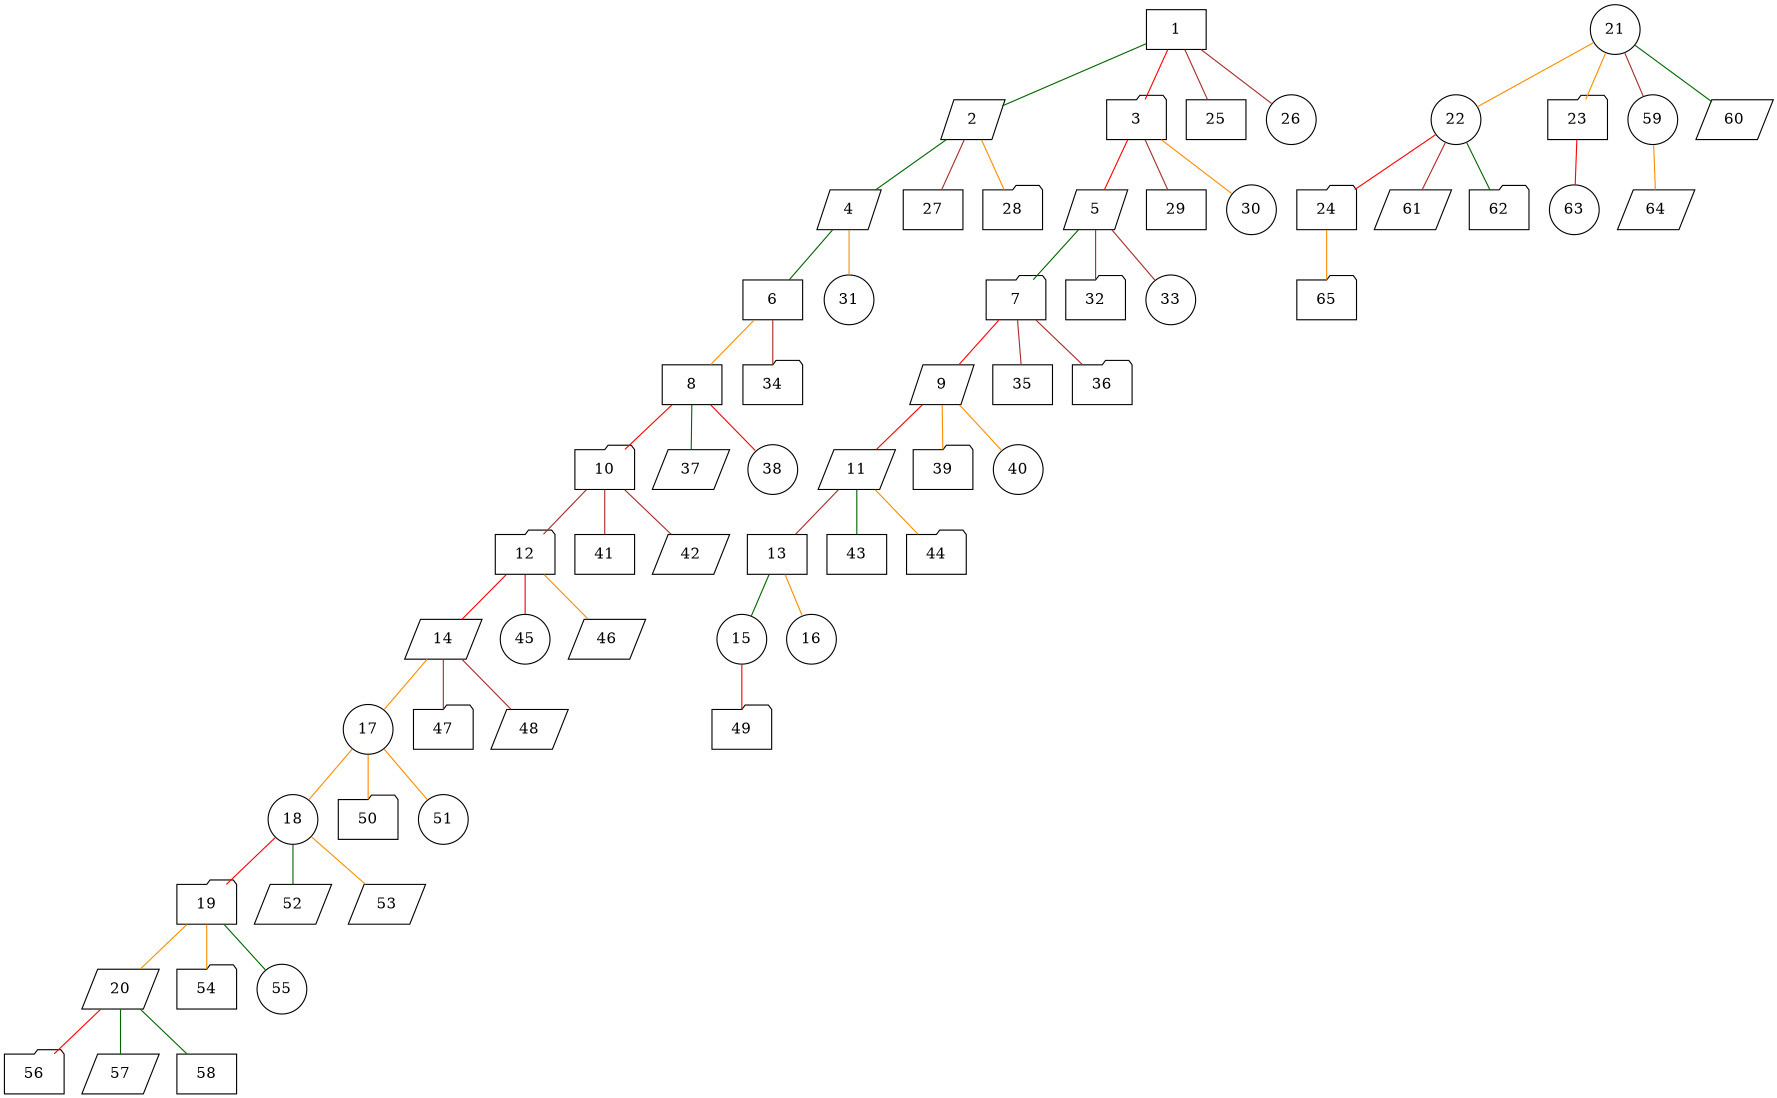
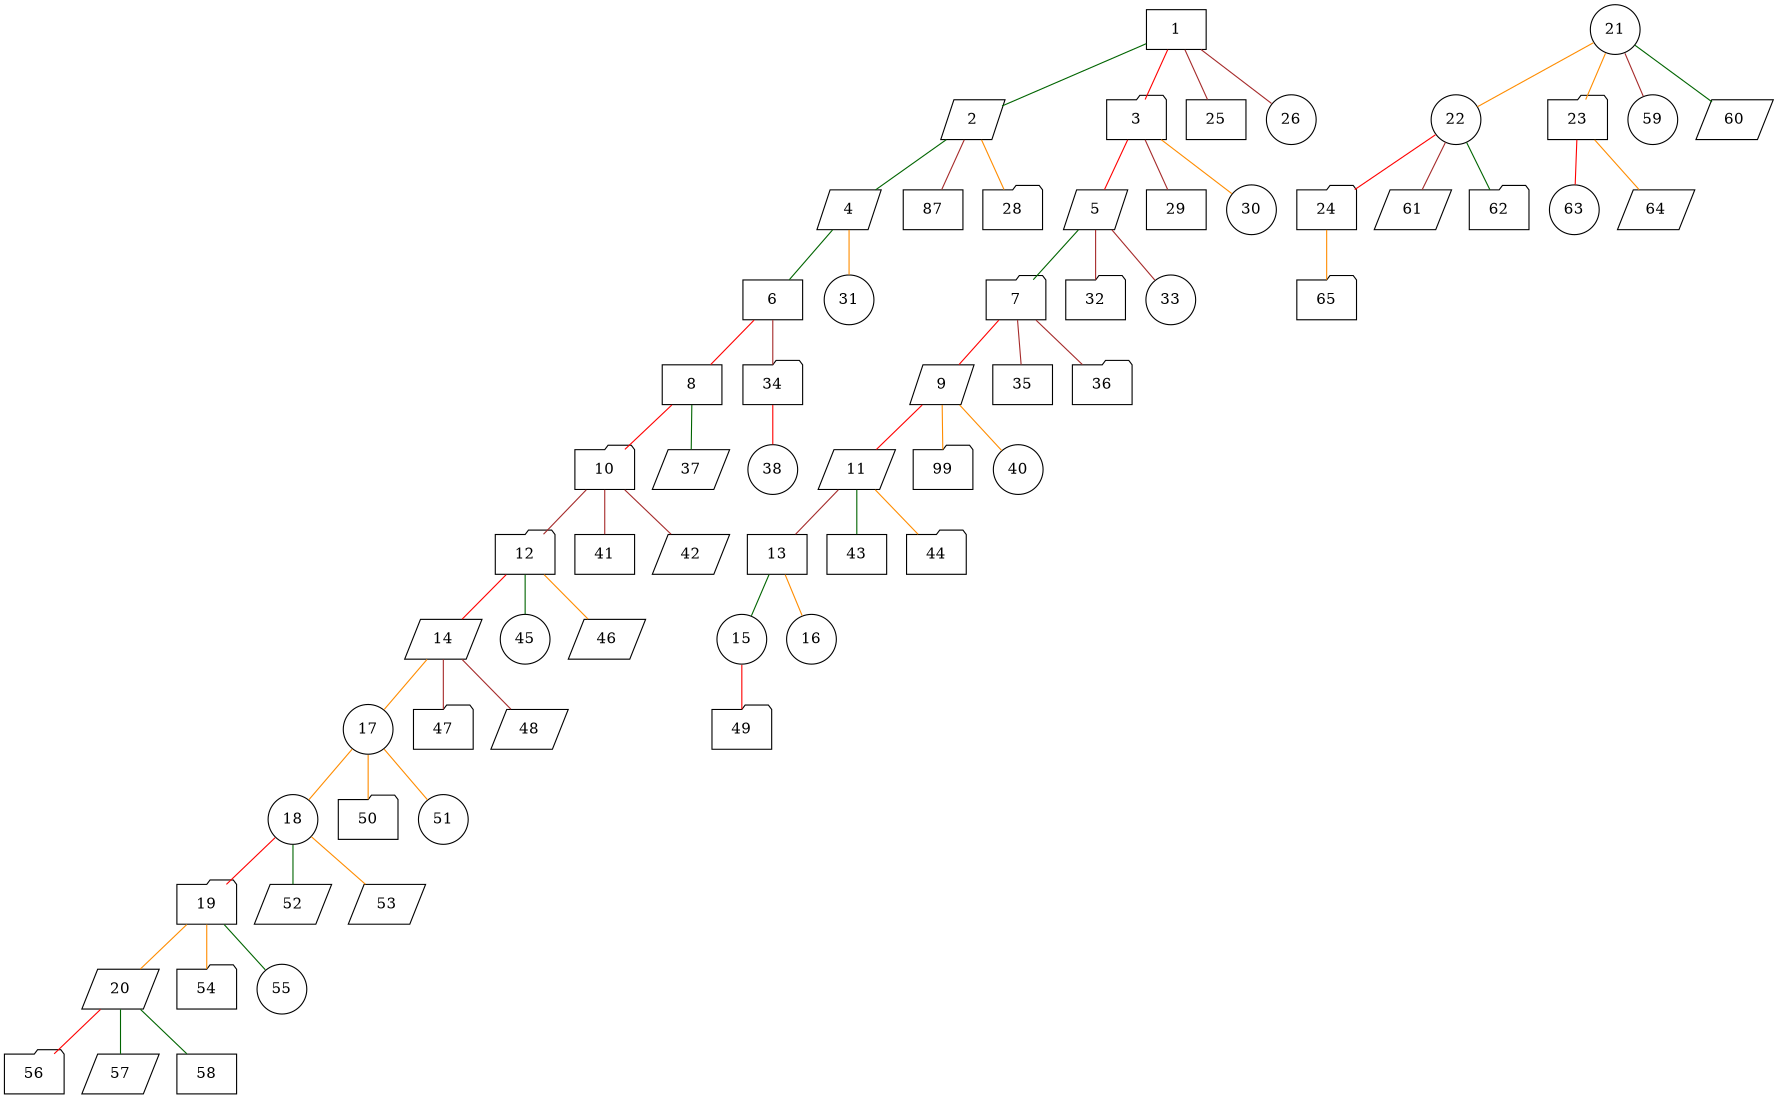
(1655, 167) -> (1617, 165)
(933, 210) -> (933, 210)
(732, 342) -> (732, 342)
(733, 428) -> (773, 425)
(943, 470) -> (943, 470)
(525, 594) -> (525, 594)
